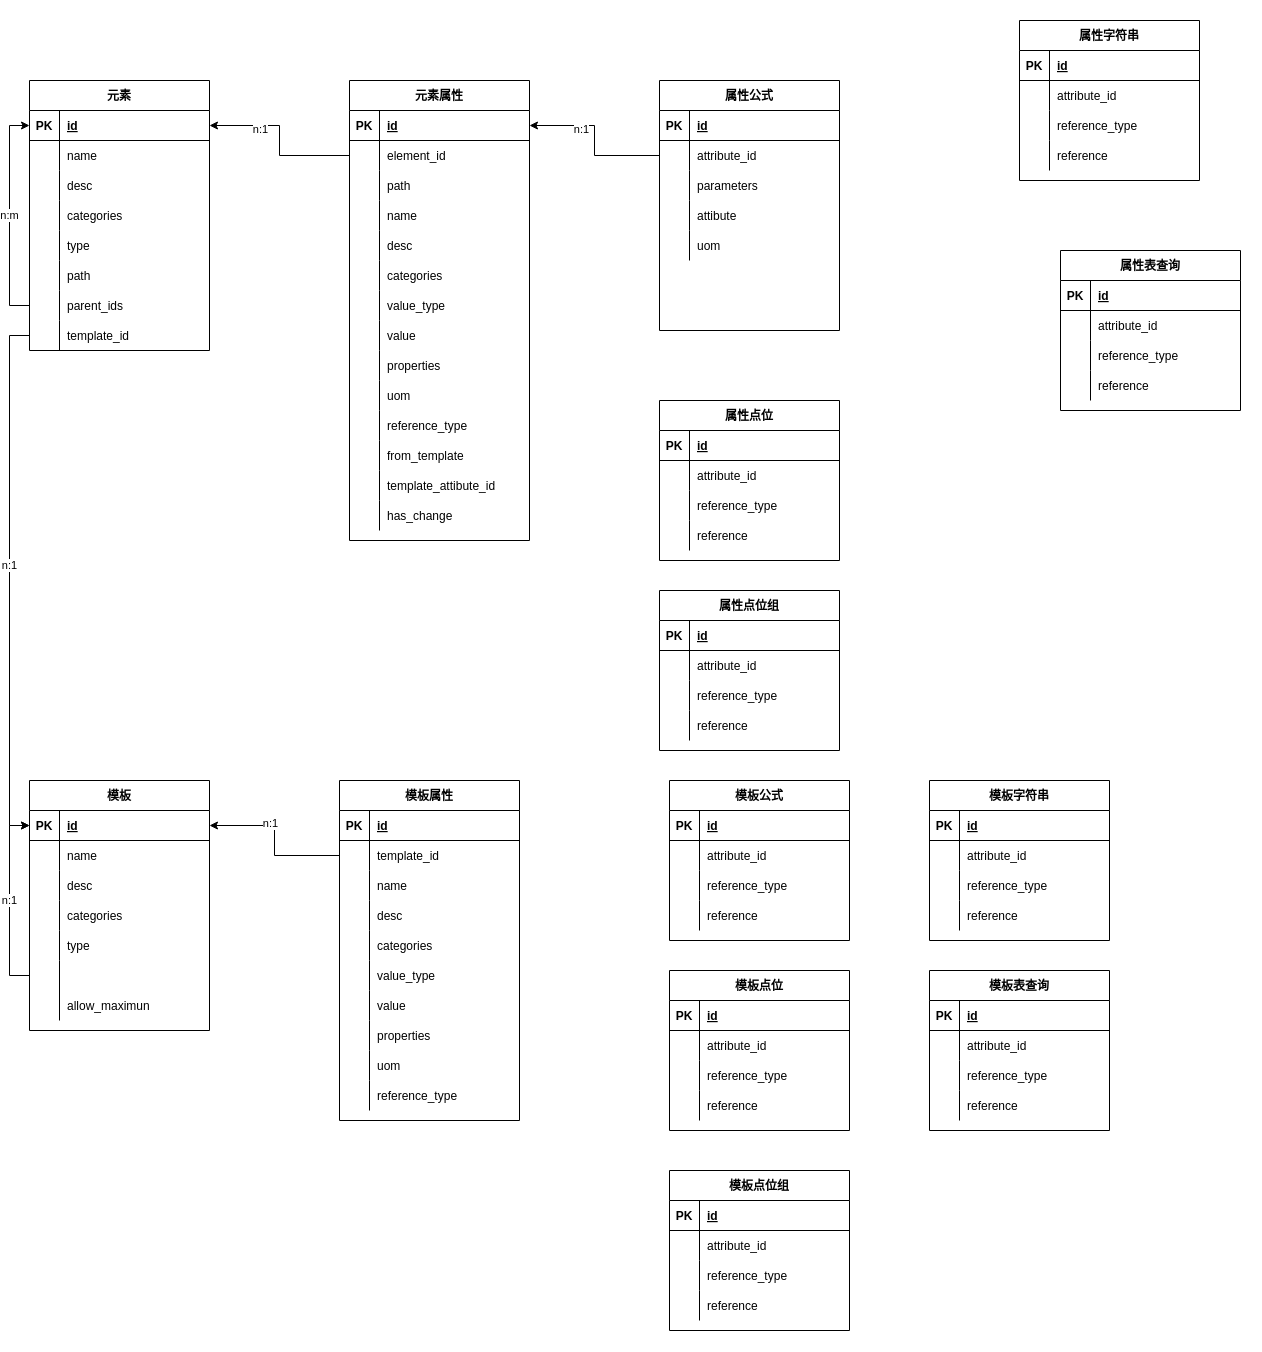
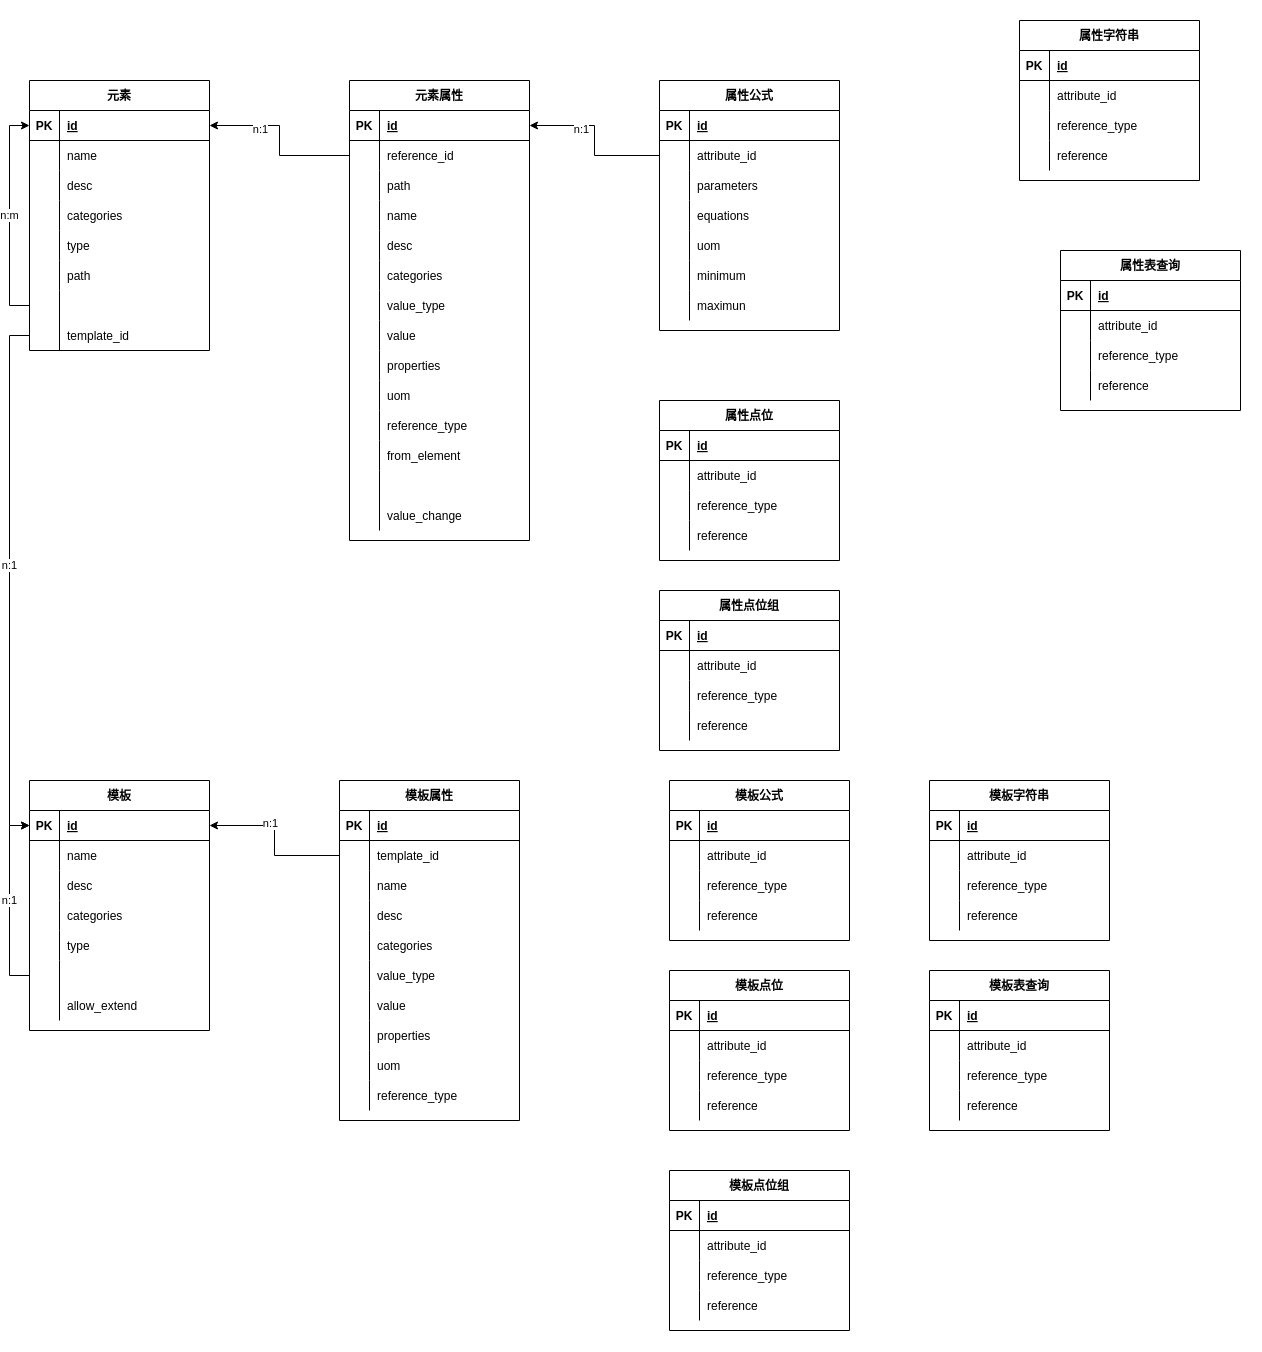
(417, 156) -> (426, 156)
(722, 216) -> (726, 216)
none -> (765, 276)
(135, 306) -> none
none -> (765, 306)
(429, 456) -> (426, 456)
(455, 486) -> none
(421, 516) -> (426, 516)
(106, 1006) -> (104, 1006)
